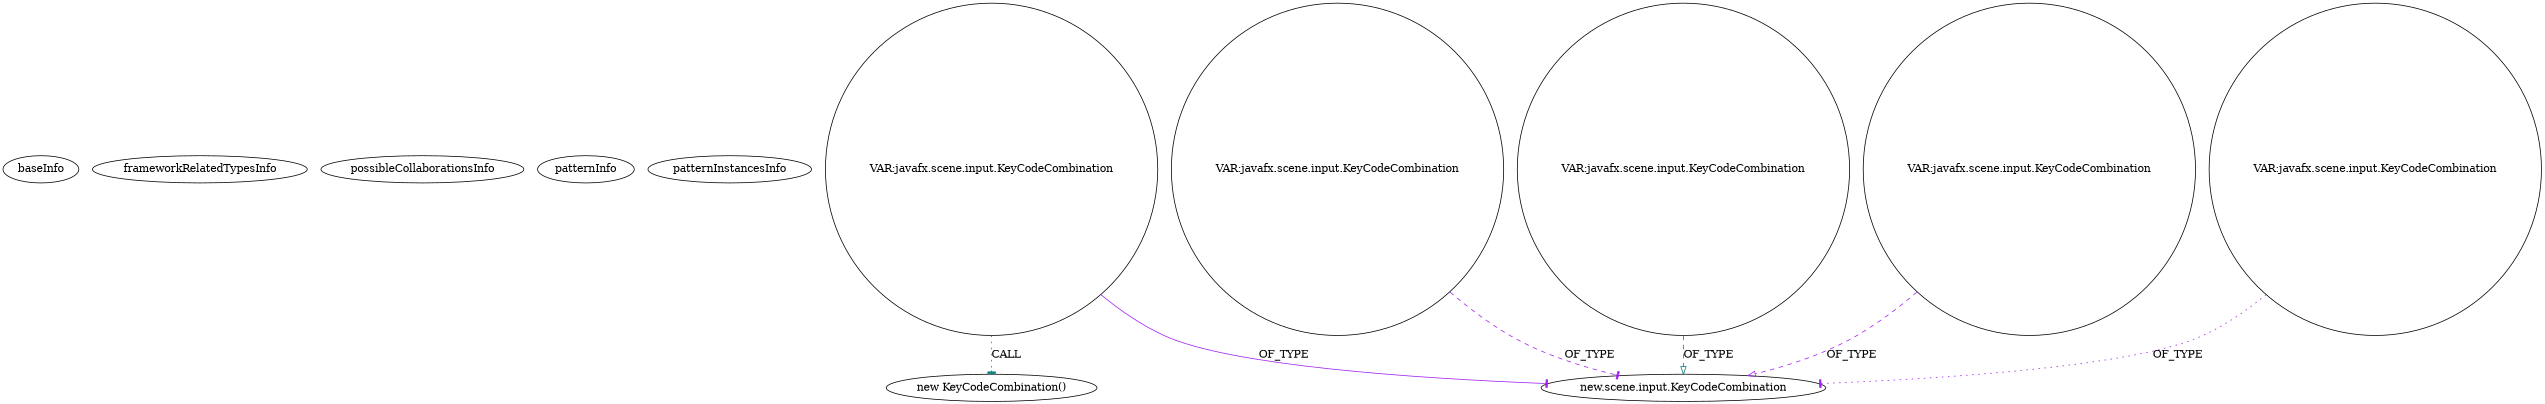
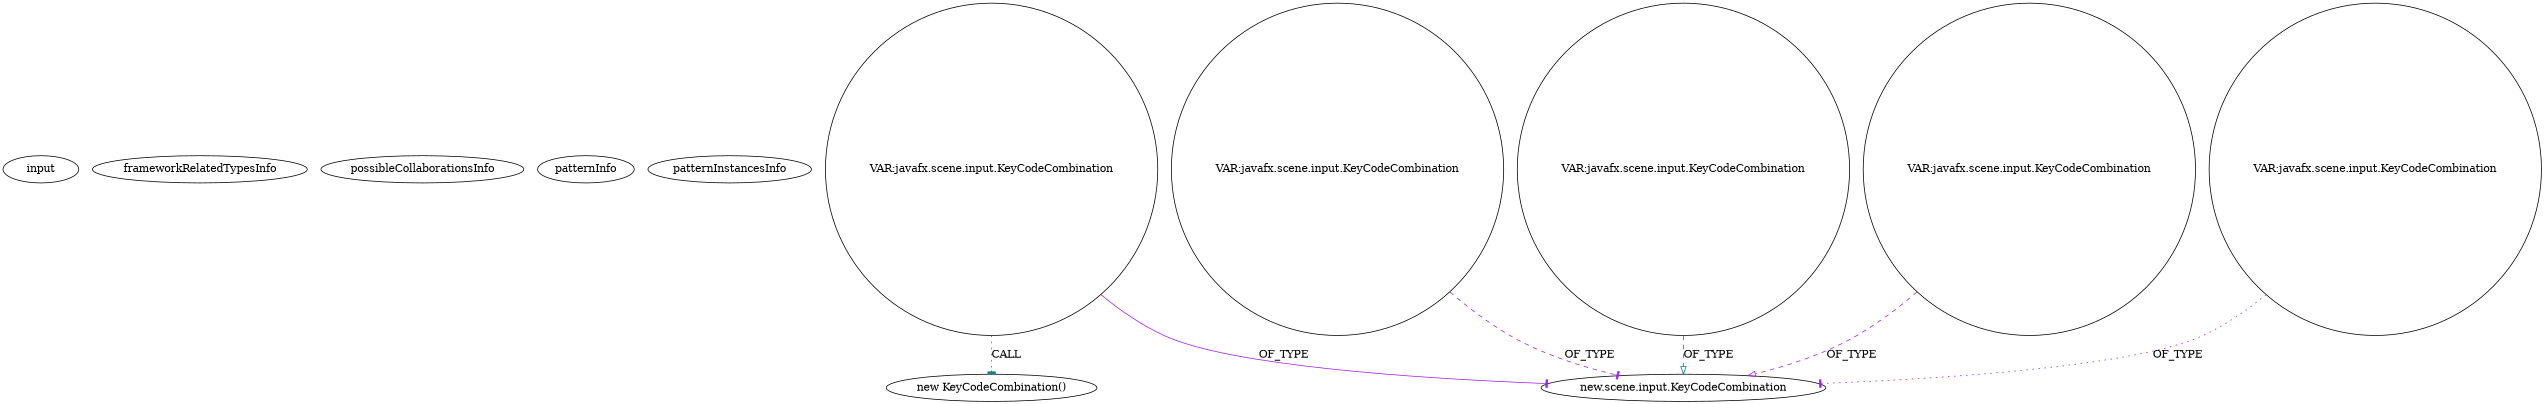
(41, 169) -> (41, 169)
